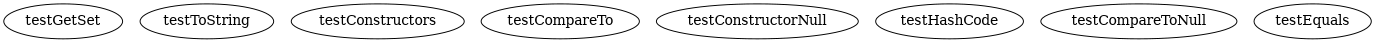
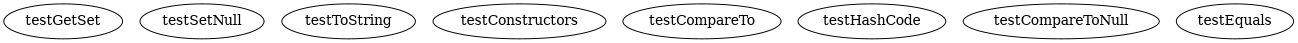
none -> (202, 21)
(757, 21) -> none
